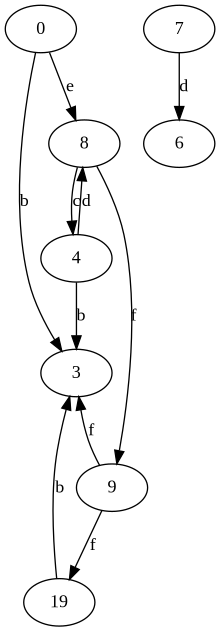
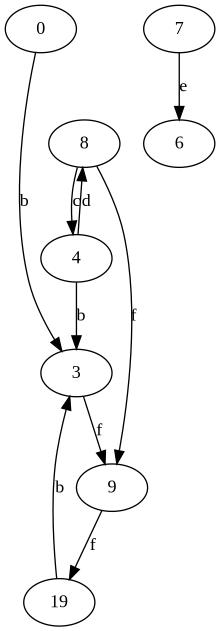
(60, 80) -> none
(184, 86) -> (184, 86)
(88, 439) -> (92, 424)
